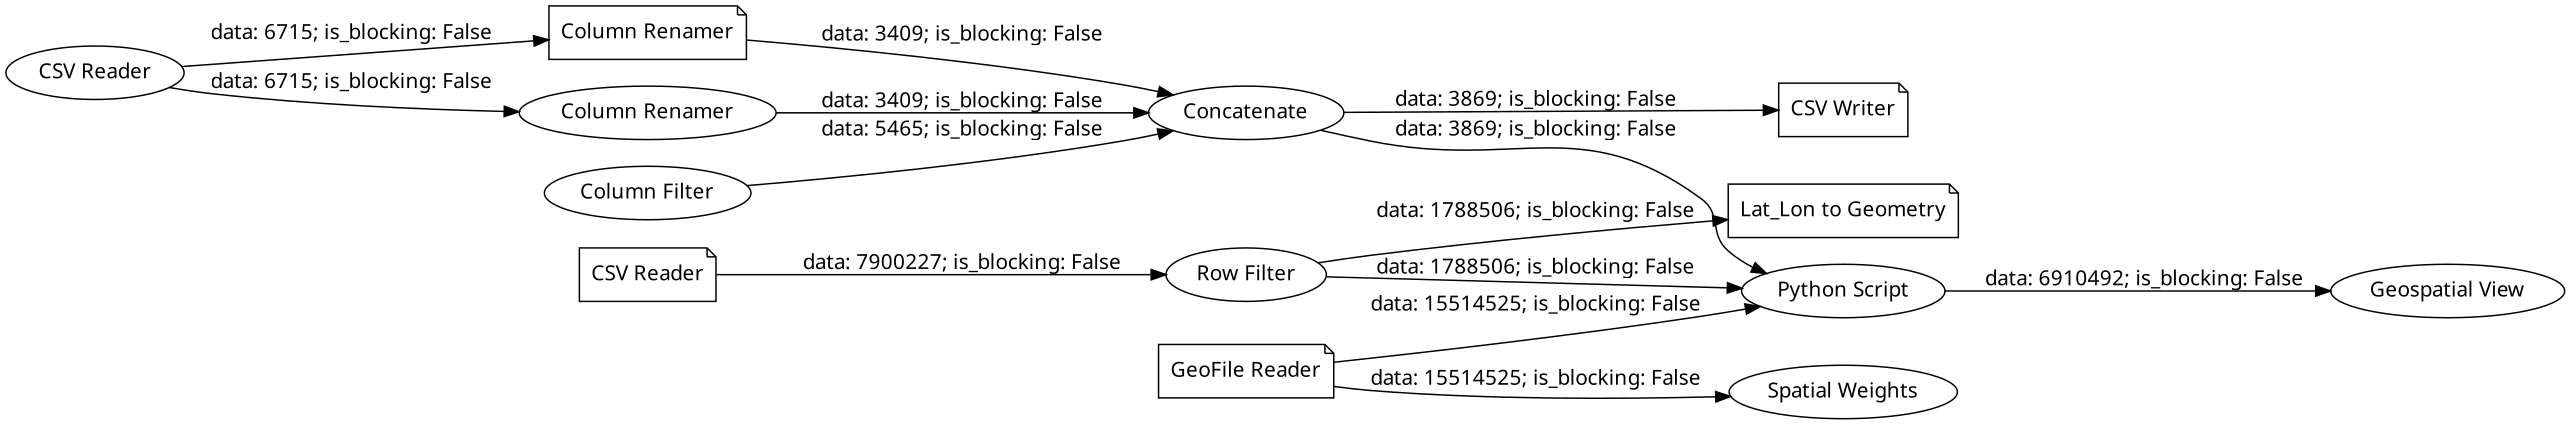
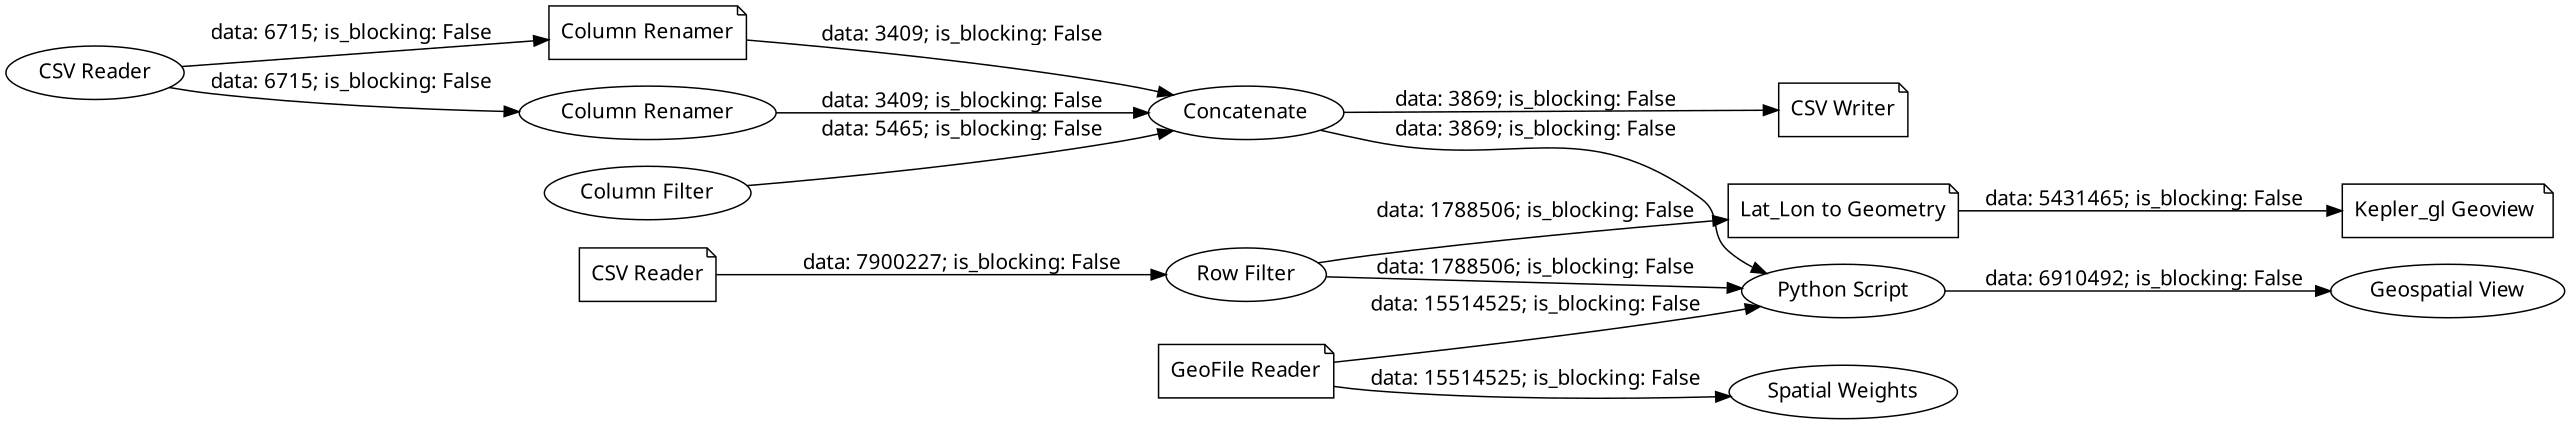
none -> (2448, 211)
